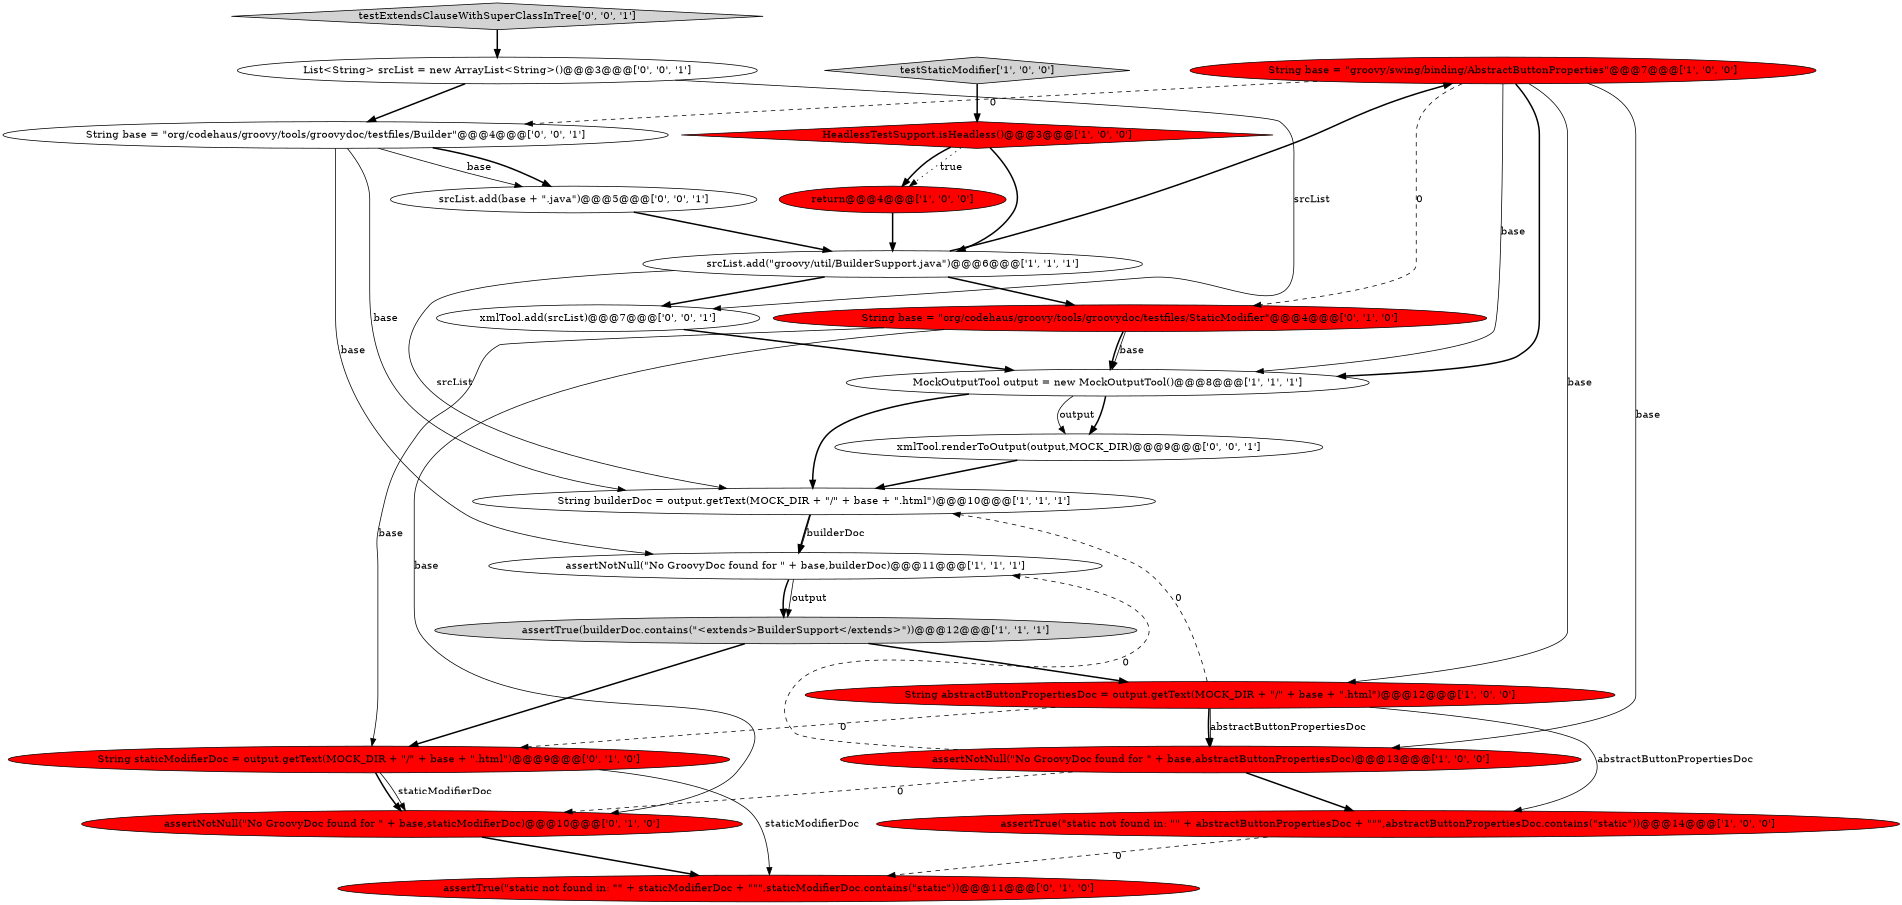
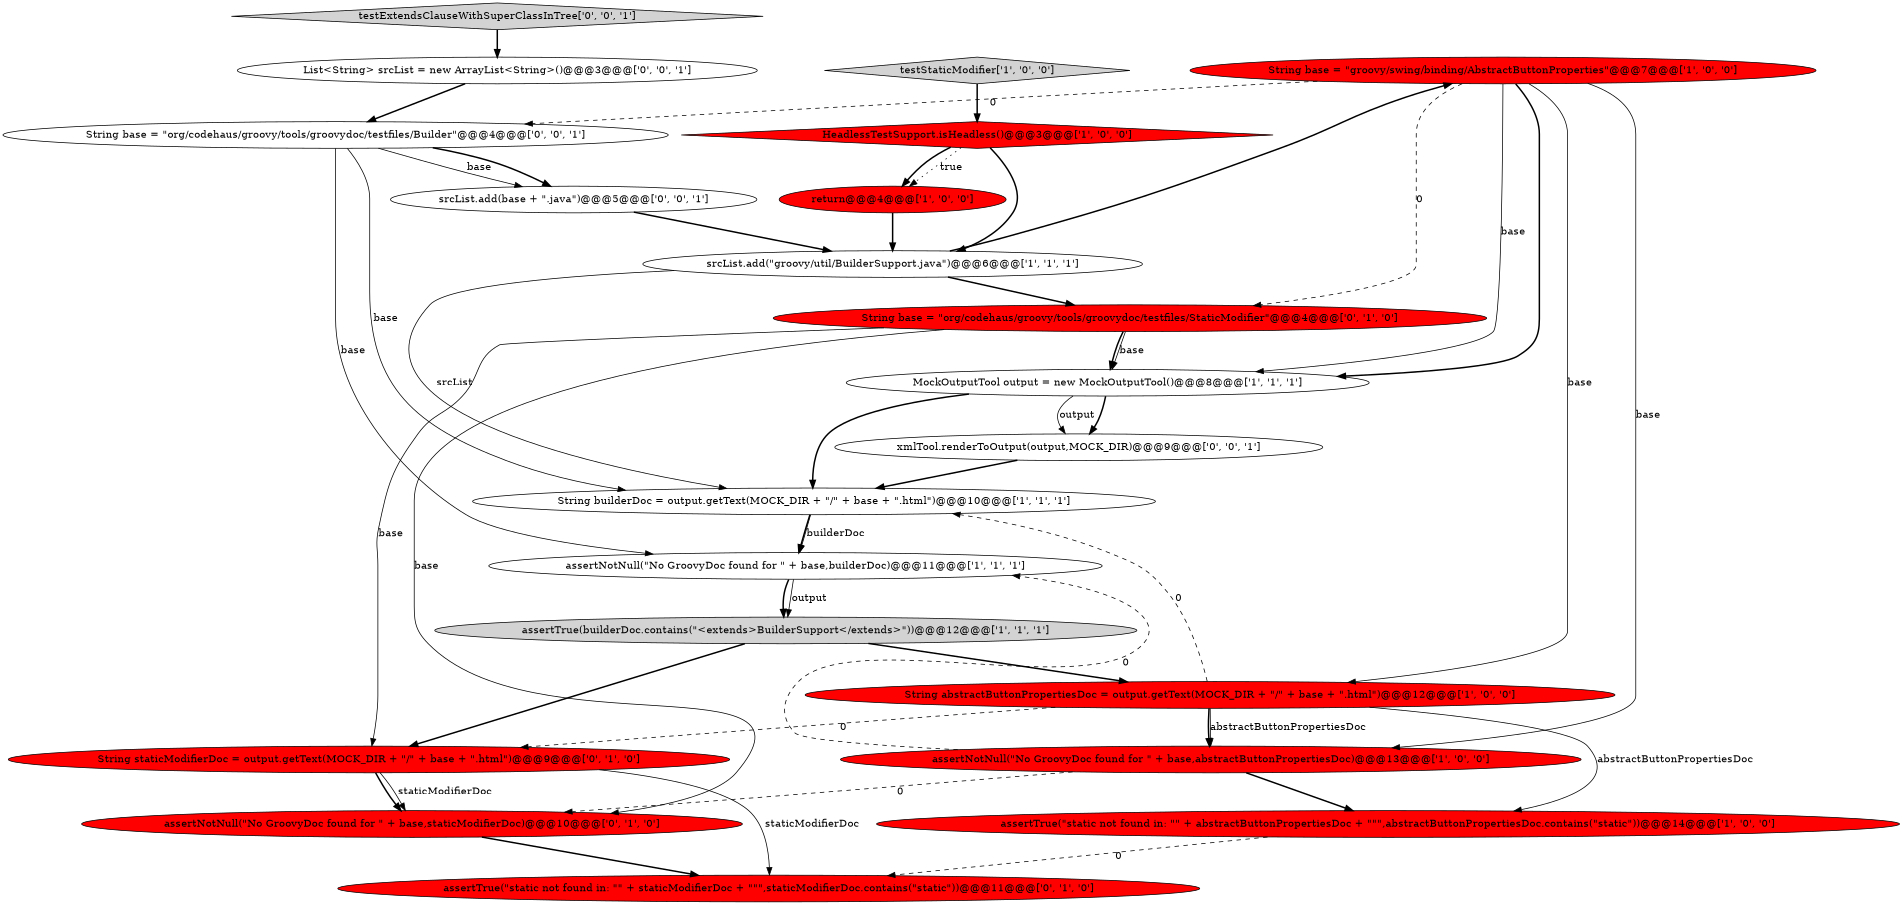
(598, 318) -> none
